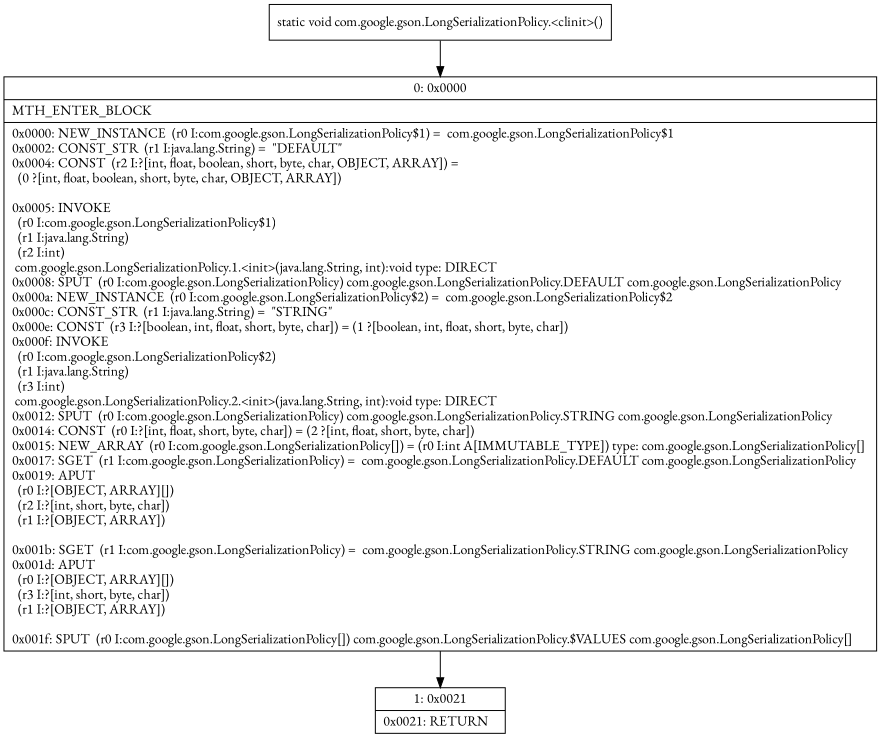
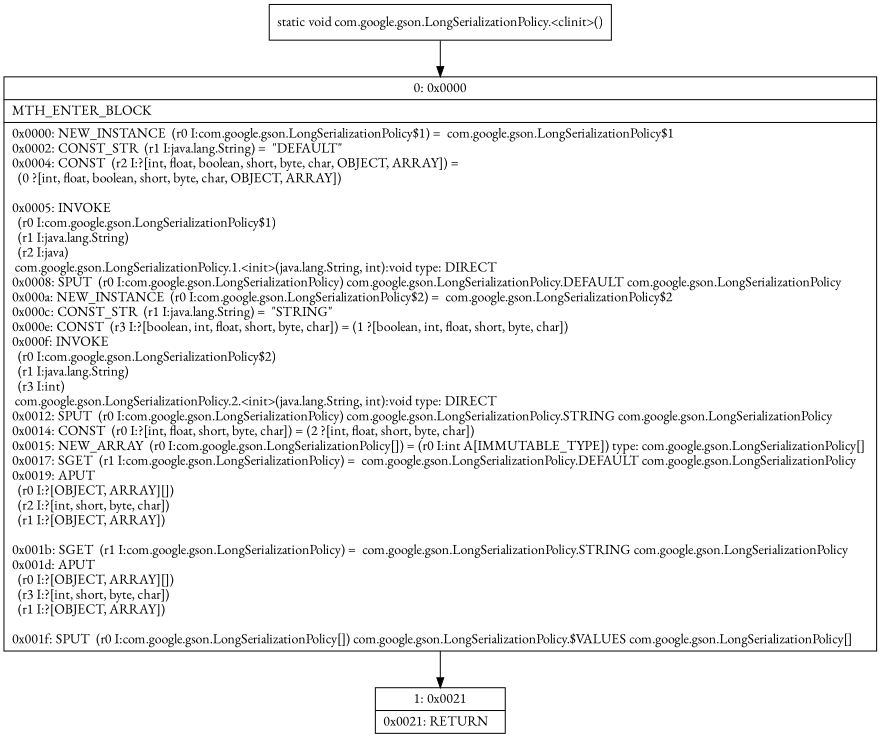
(39, 252) -> (41, 252)
